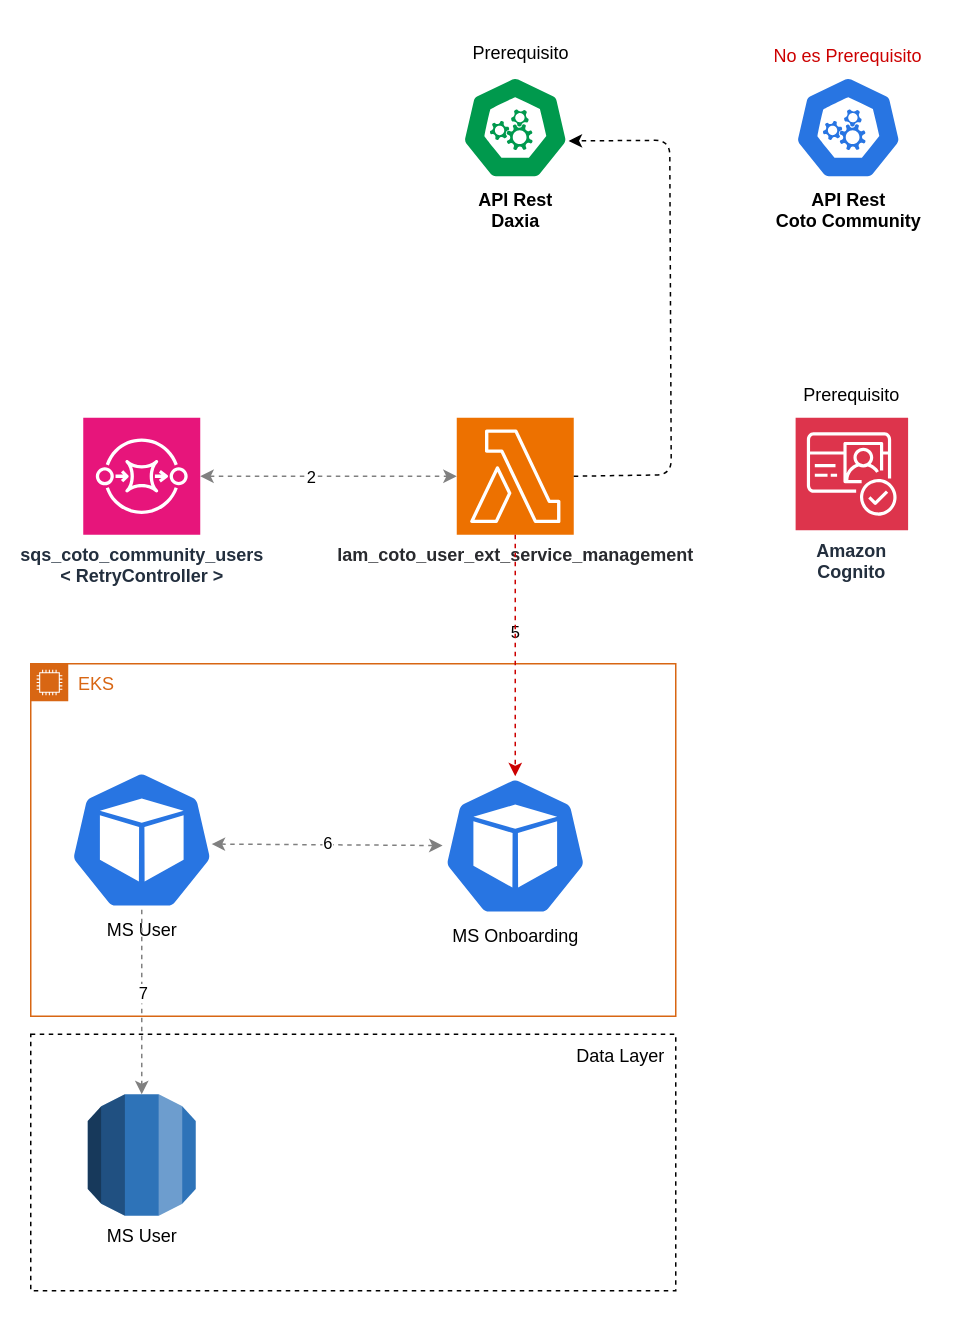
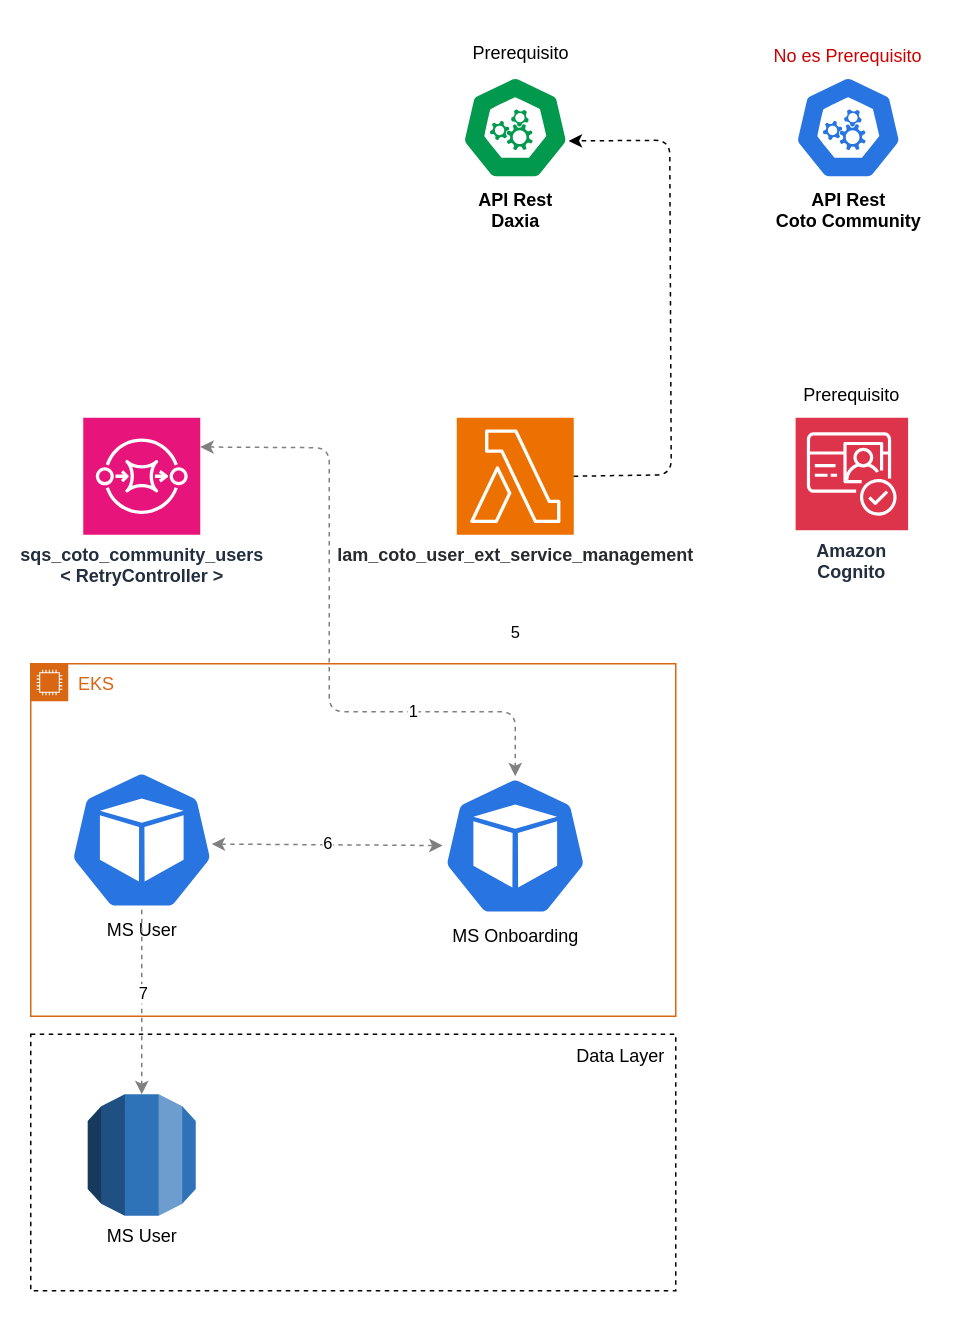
(327, 476) -> none
(515, 626) -> none
none -> (413, 712)
